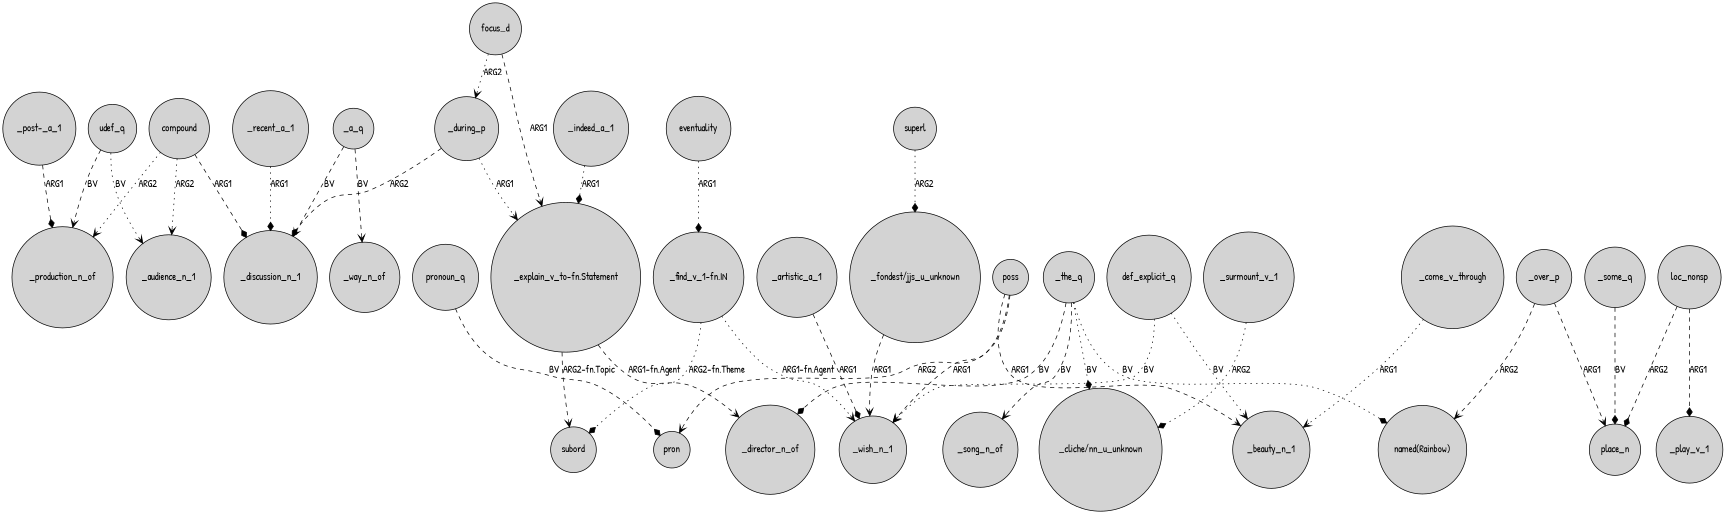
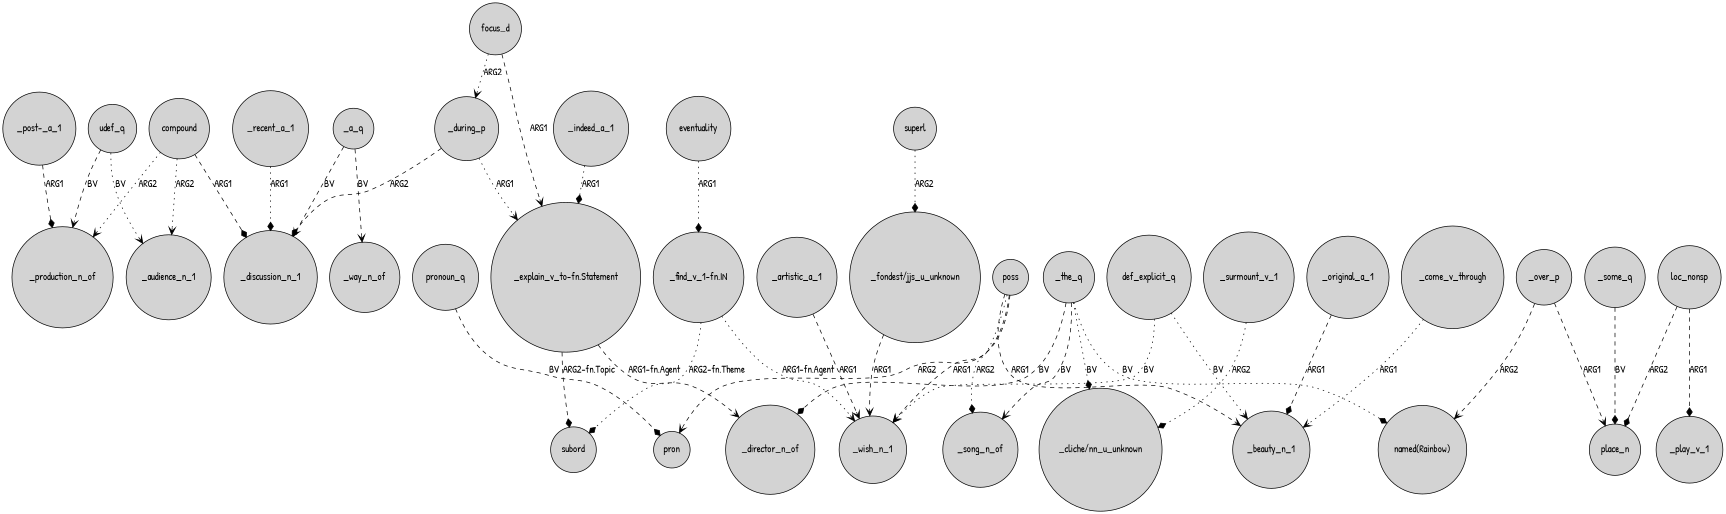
none -> (1348, 277)
(835, 363) -> (835, 363)
none -> (977, 364)
(564, 386) -> (564, 386)
